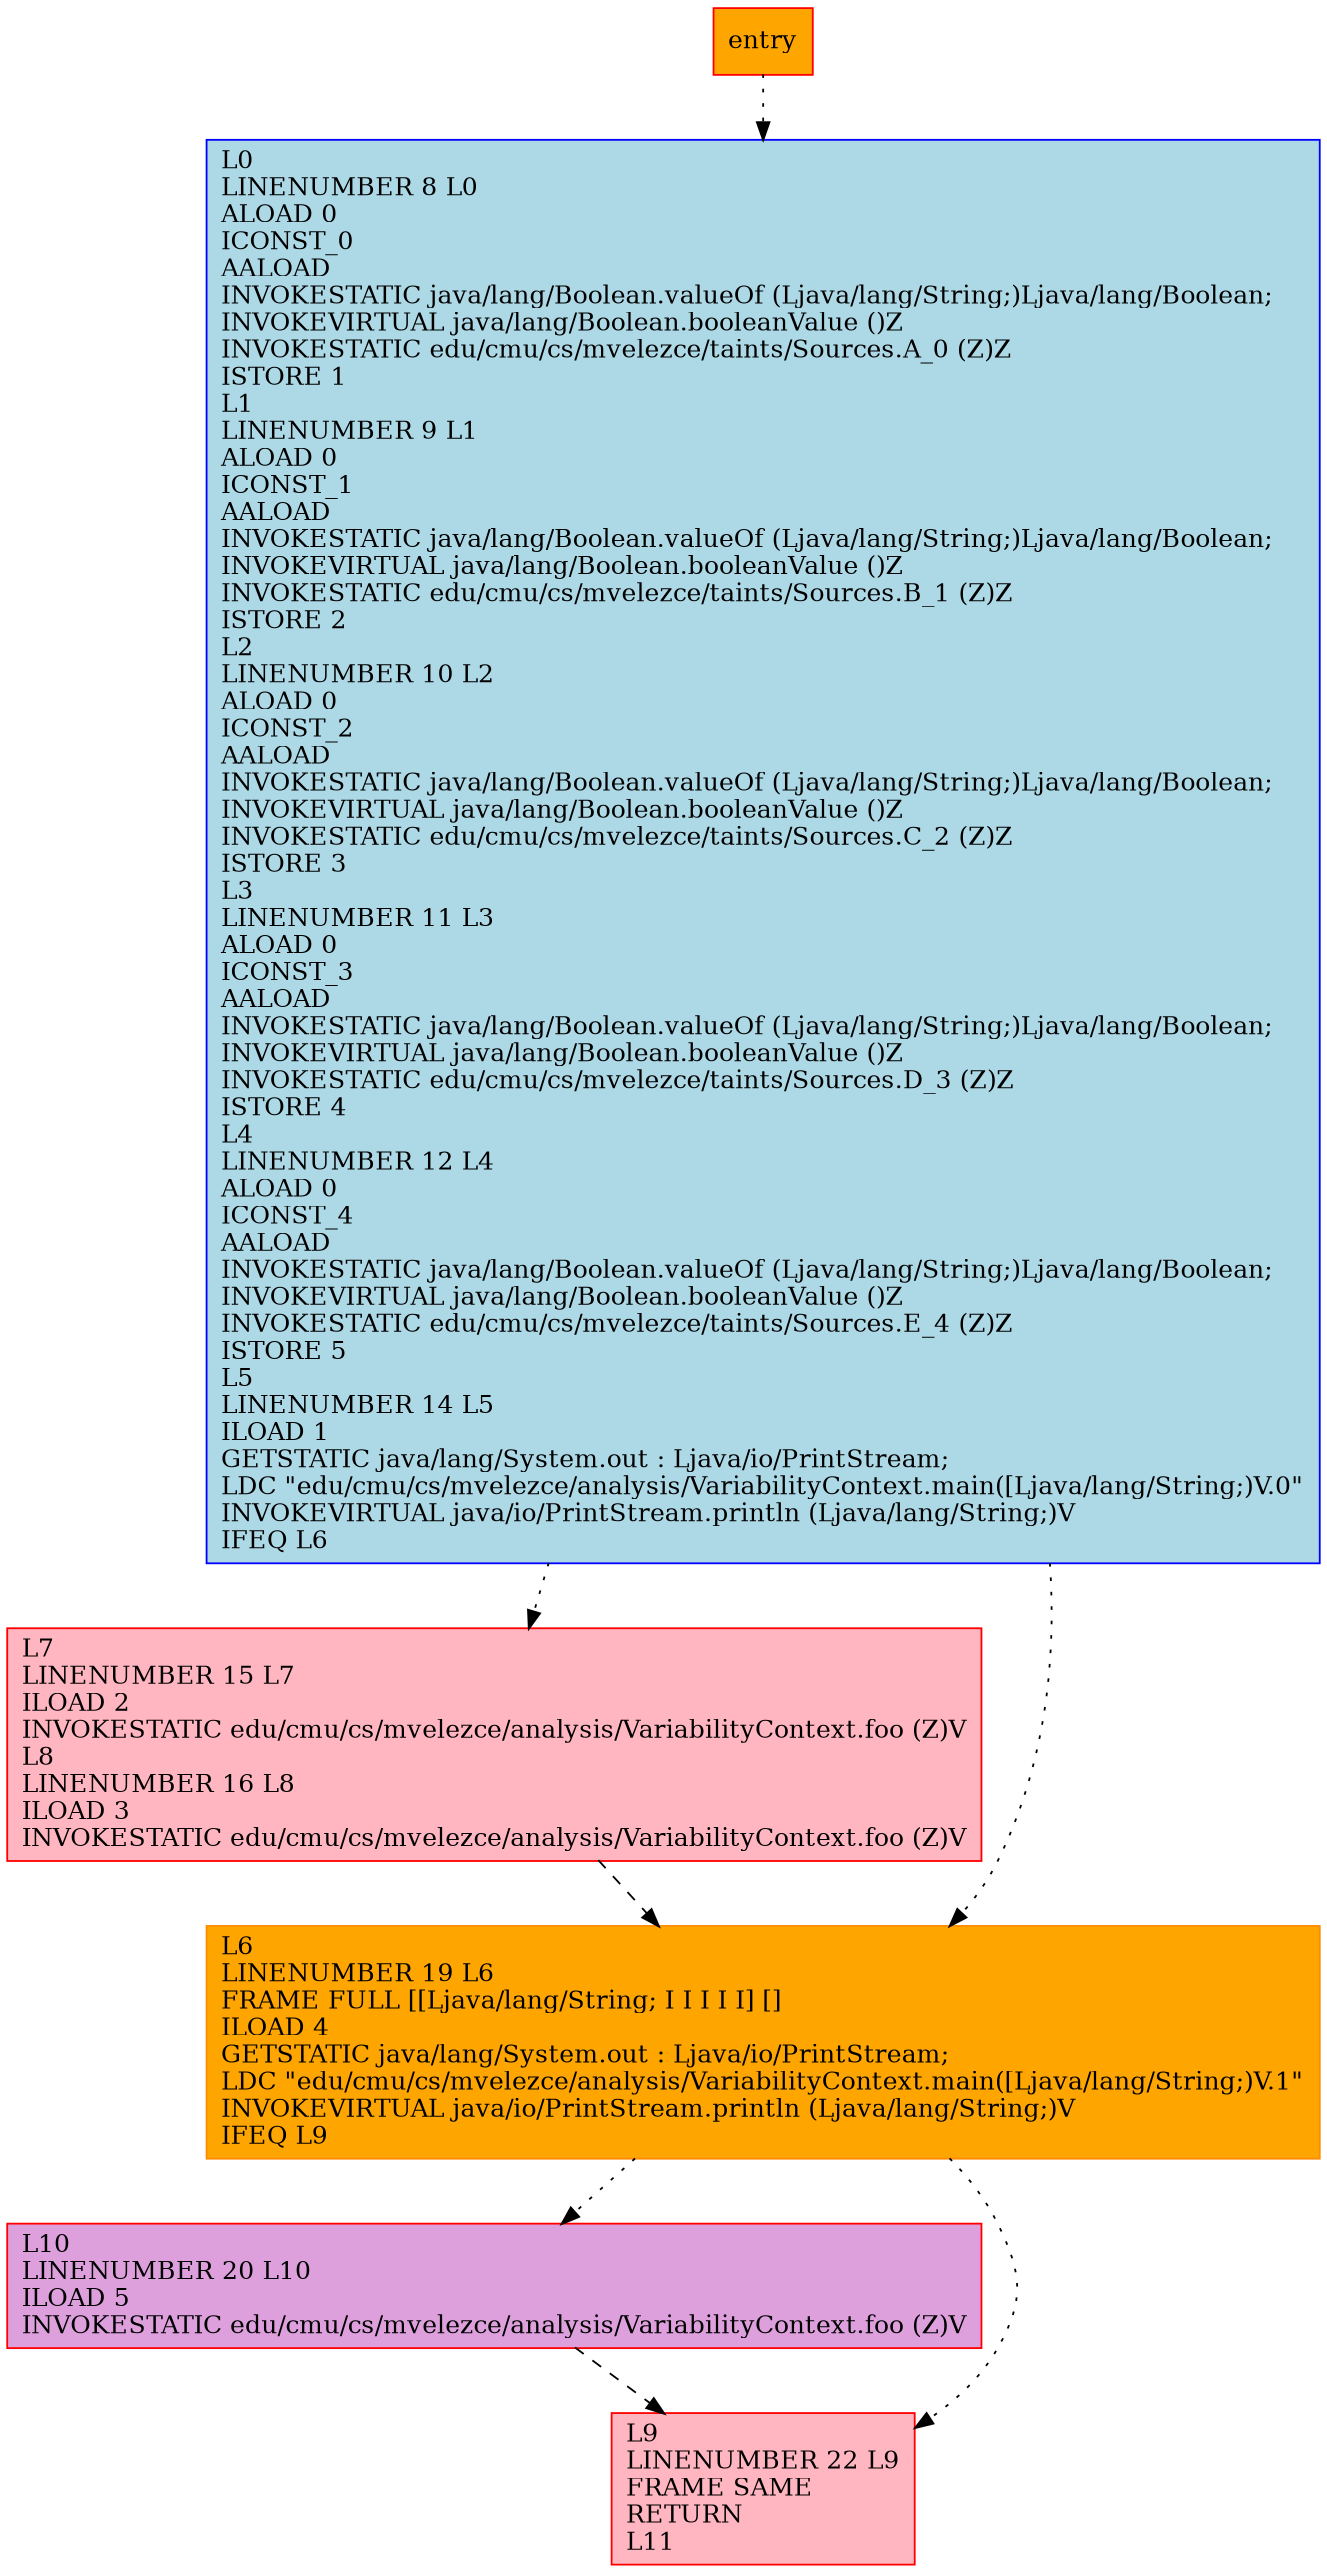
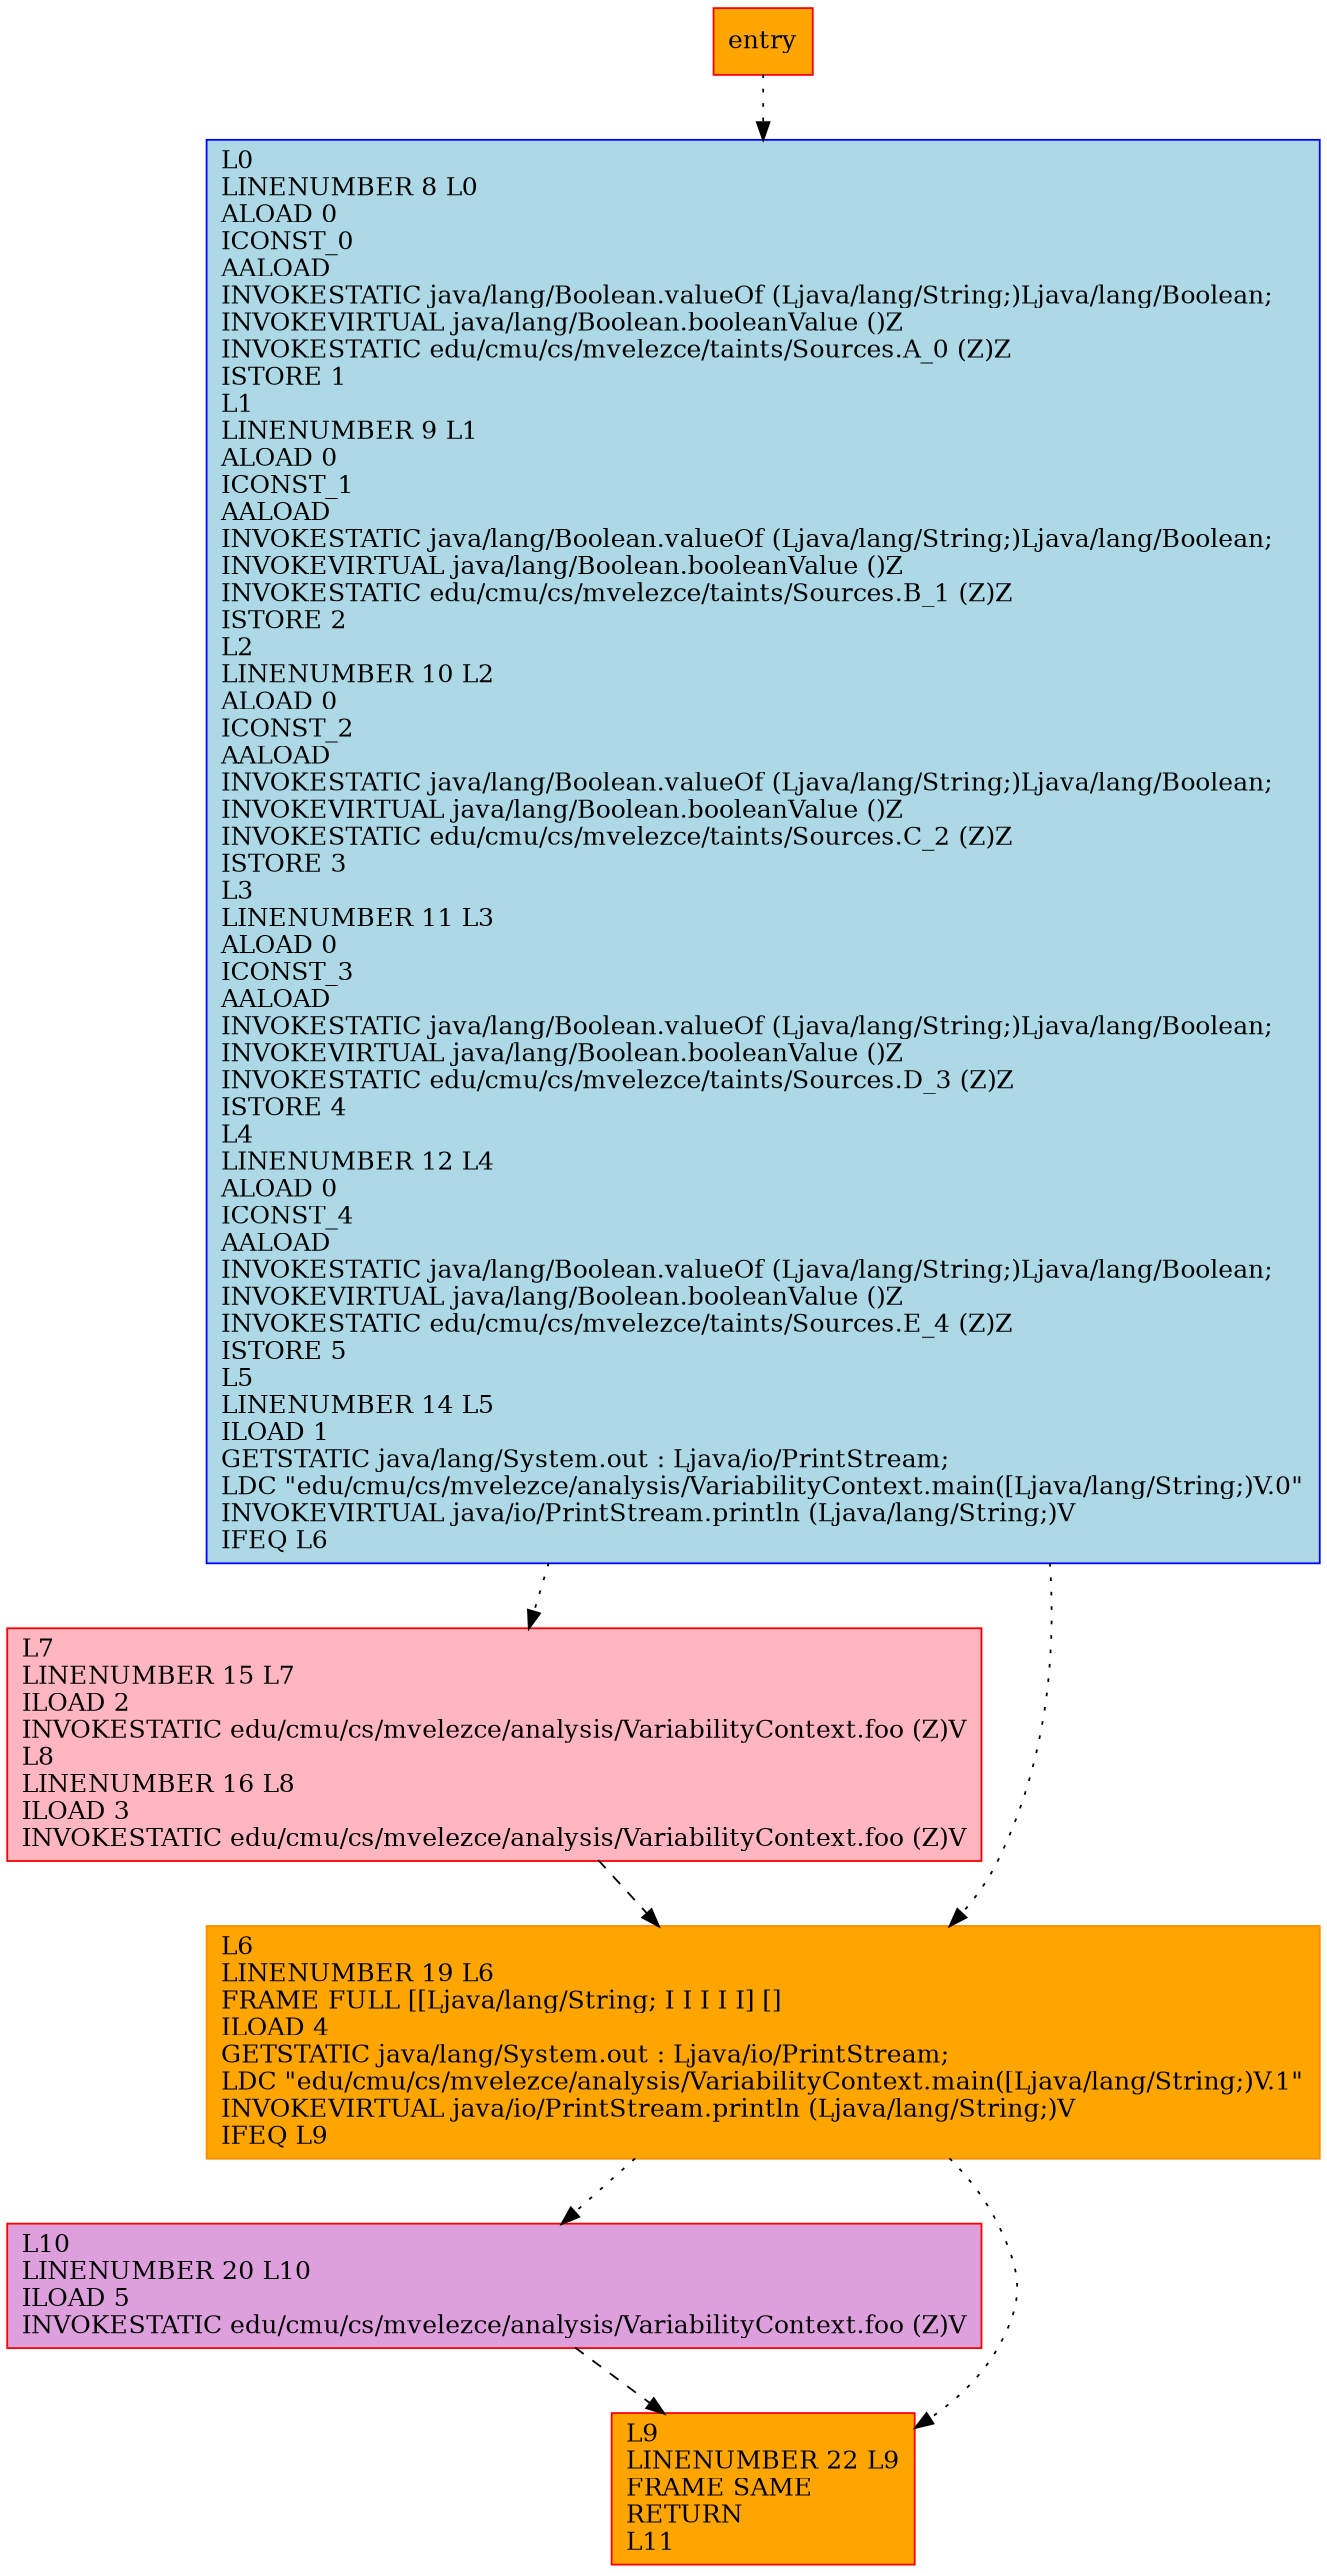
(763, 2489) -> (763, 2489)
